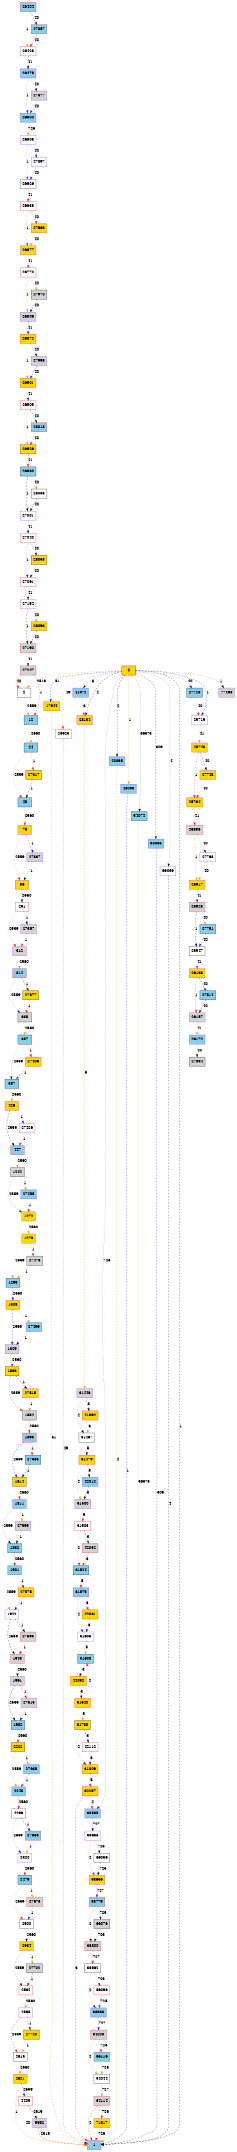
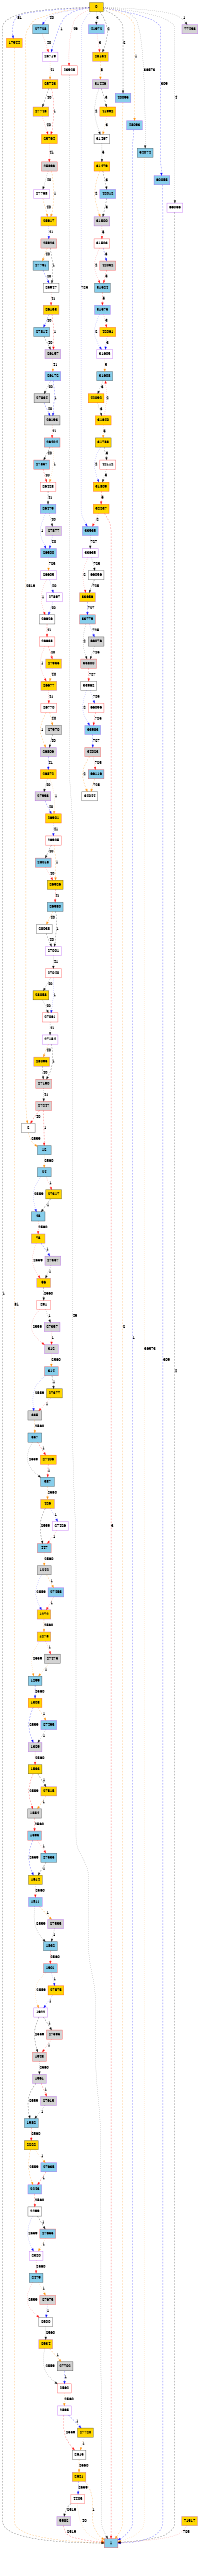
none -> (52, 420)
(14, 773) -> (34, 1192)
(102, 2101) -> none
